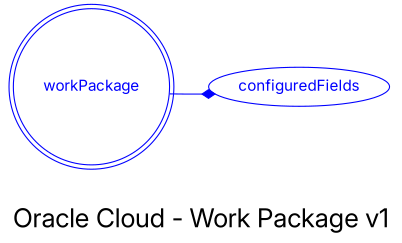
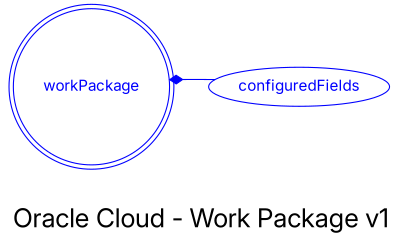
(186, 94) -> (199, 79)
